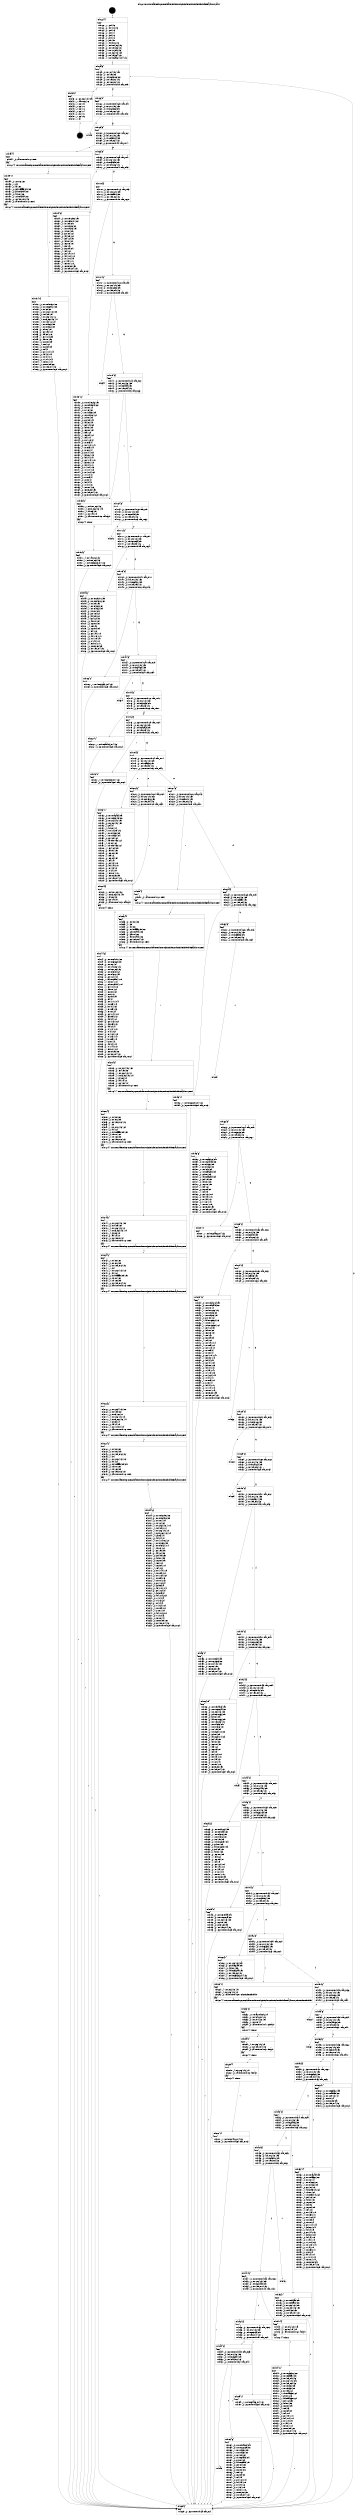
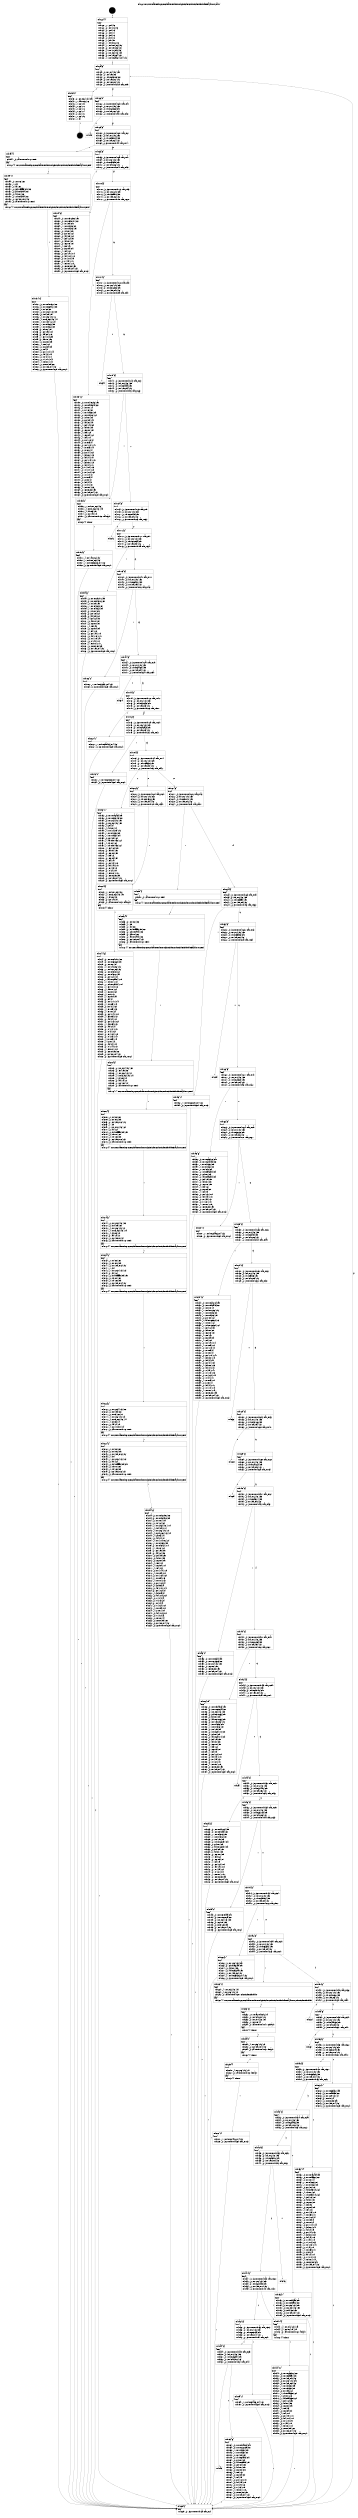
none -> (238, 1077)
